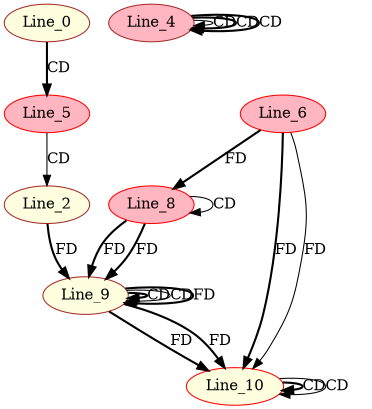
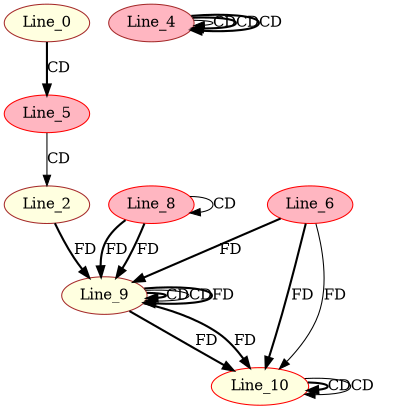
(222, 156) -> (212, 248)
